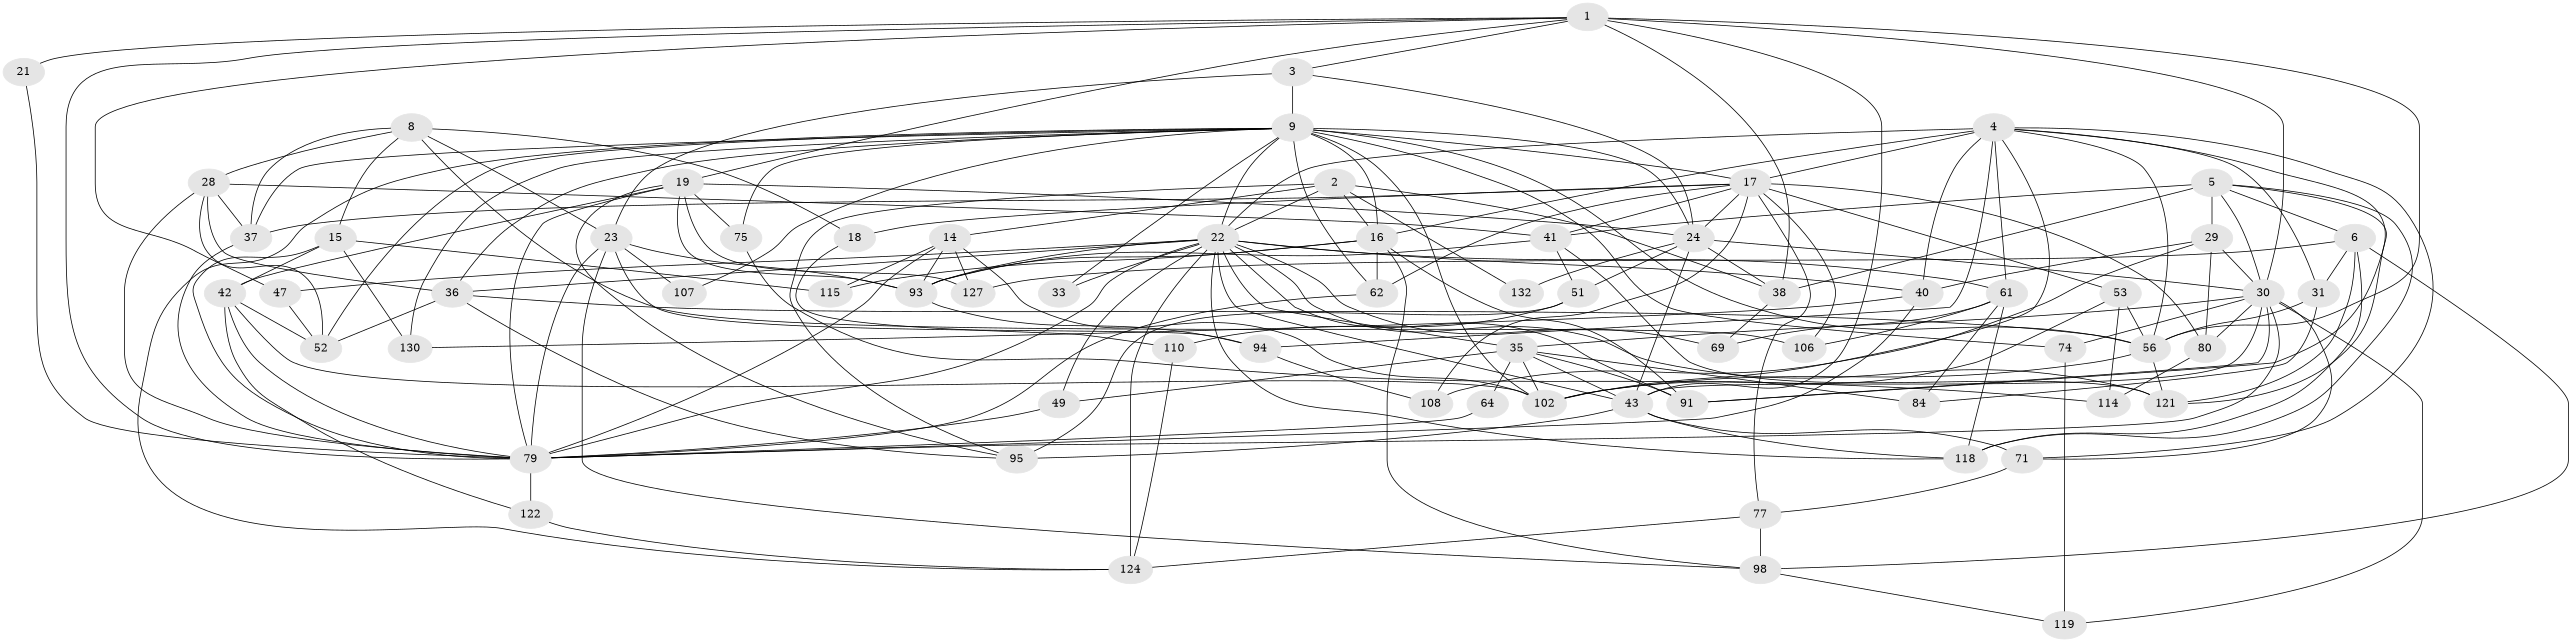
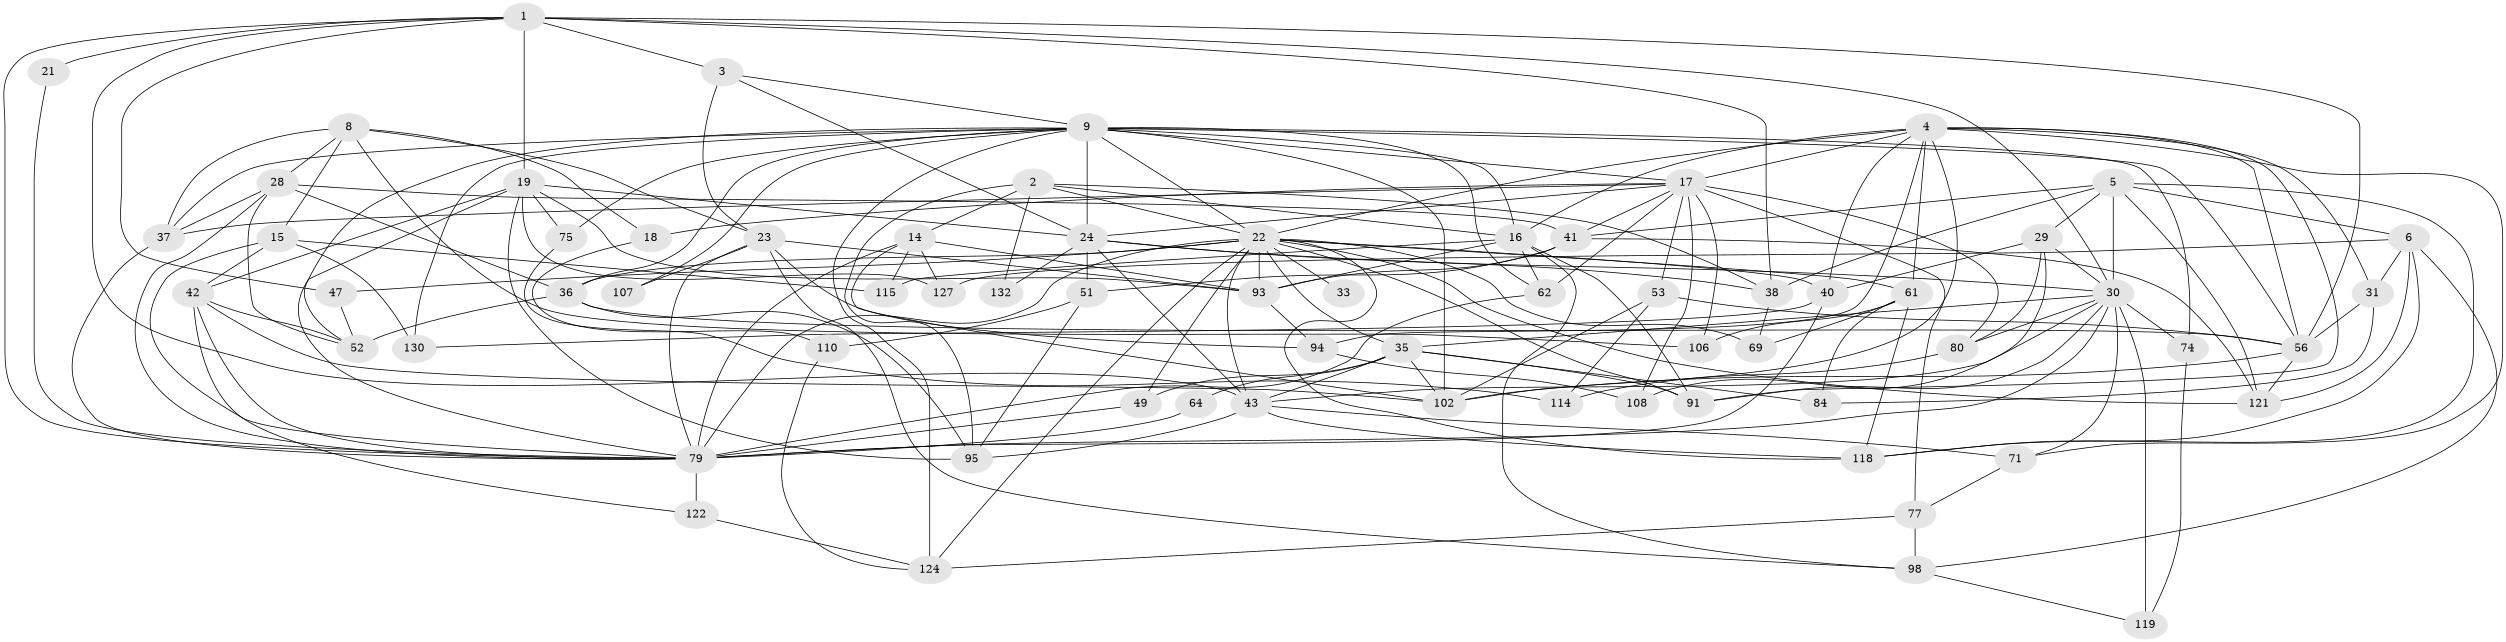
(1159, 219) -> none
